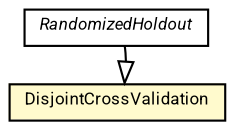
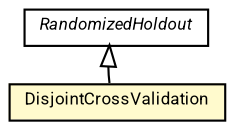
(126, 53) -> (109, 75)
